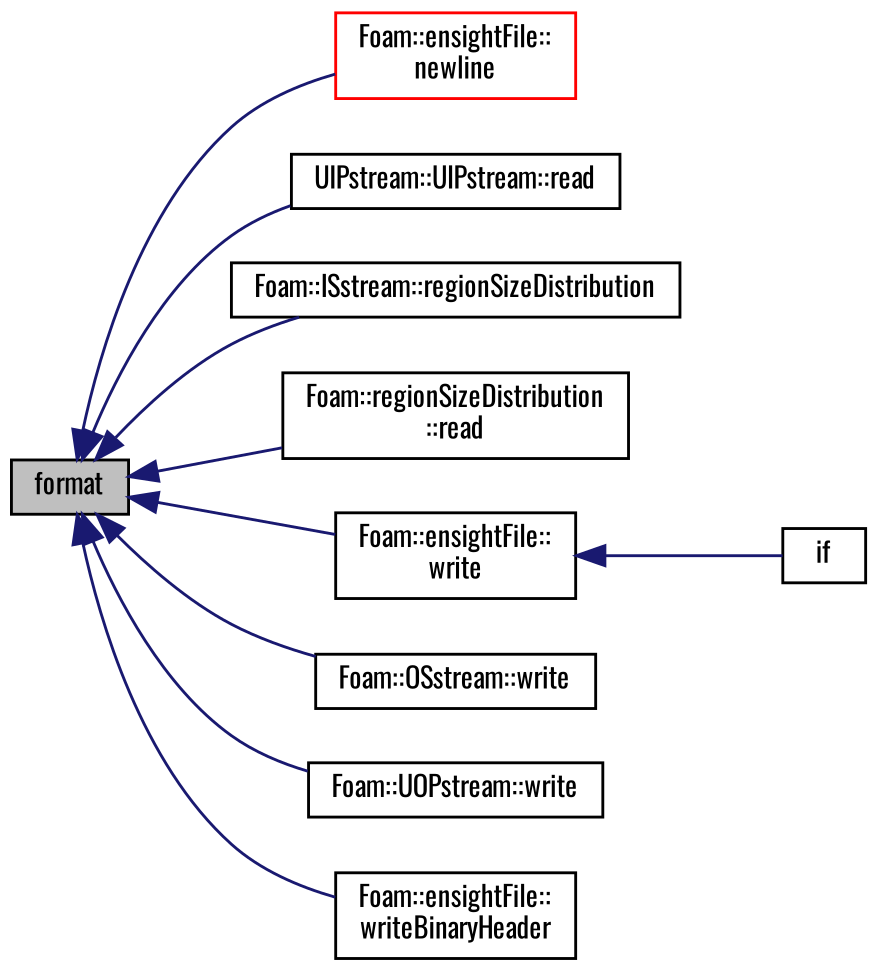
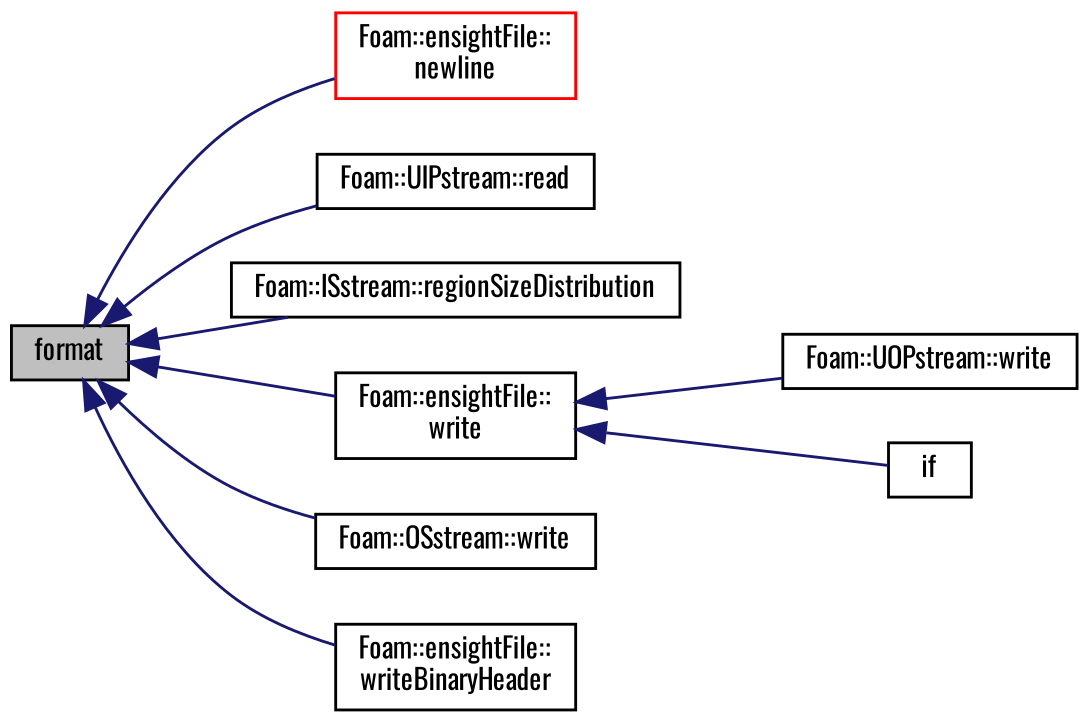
(456, 181) -> (456, 181)
(456, 416) -> none
(175, 681) -> (694, 388)
